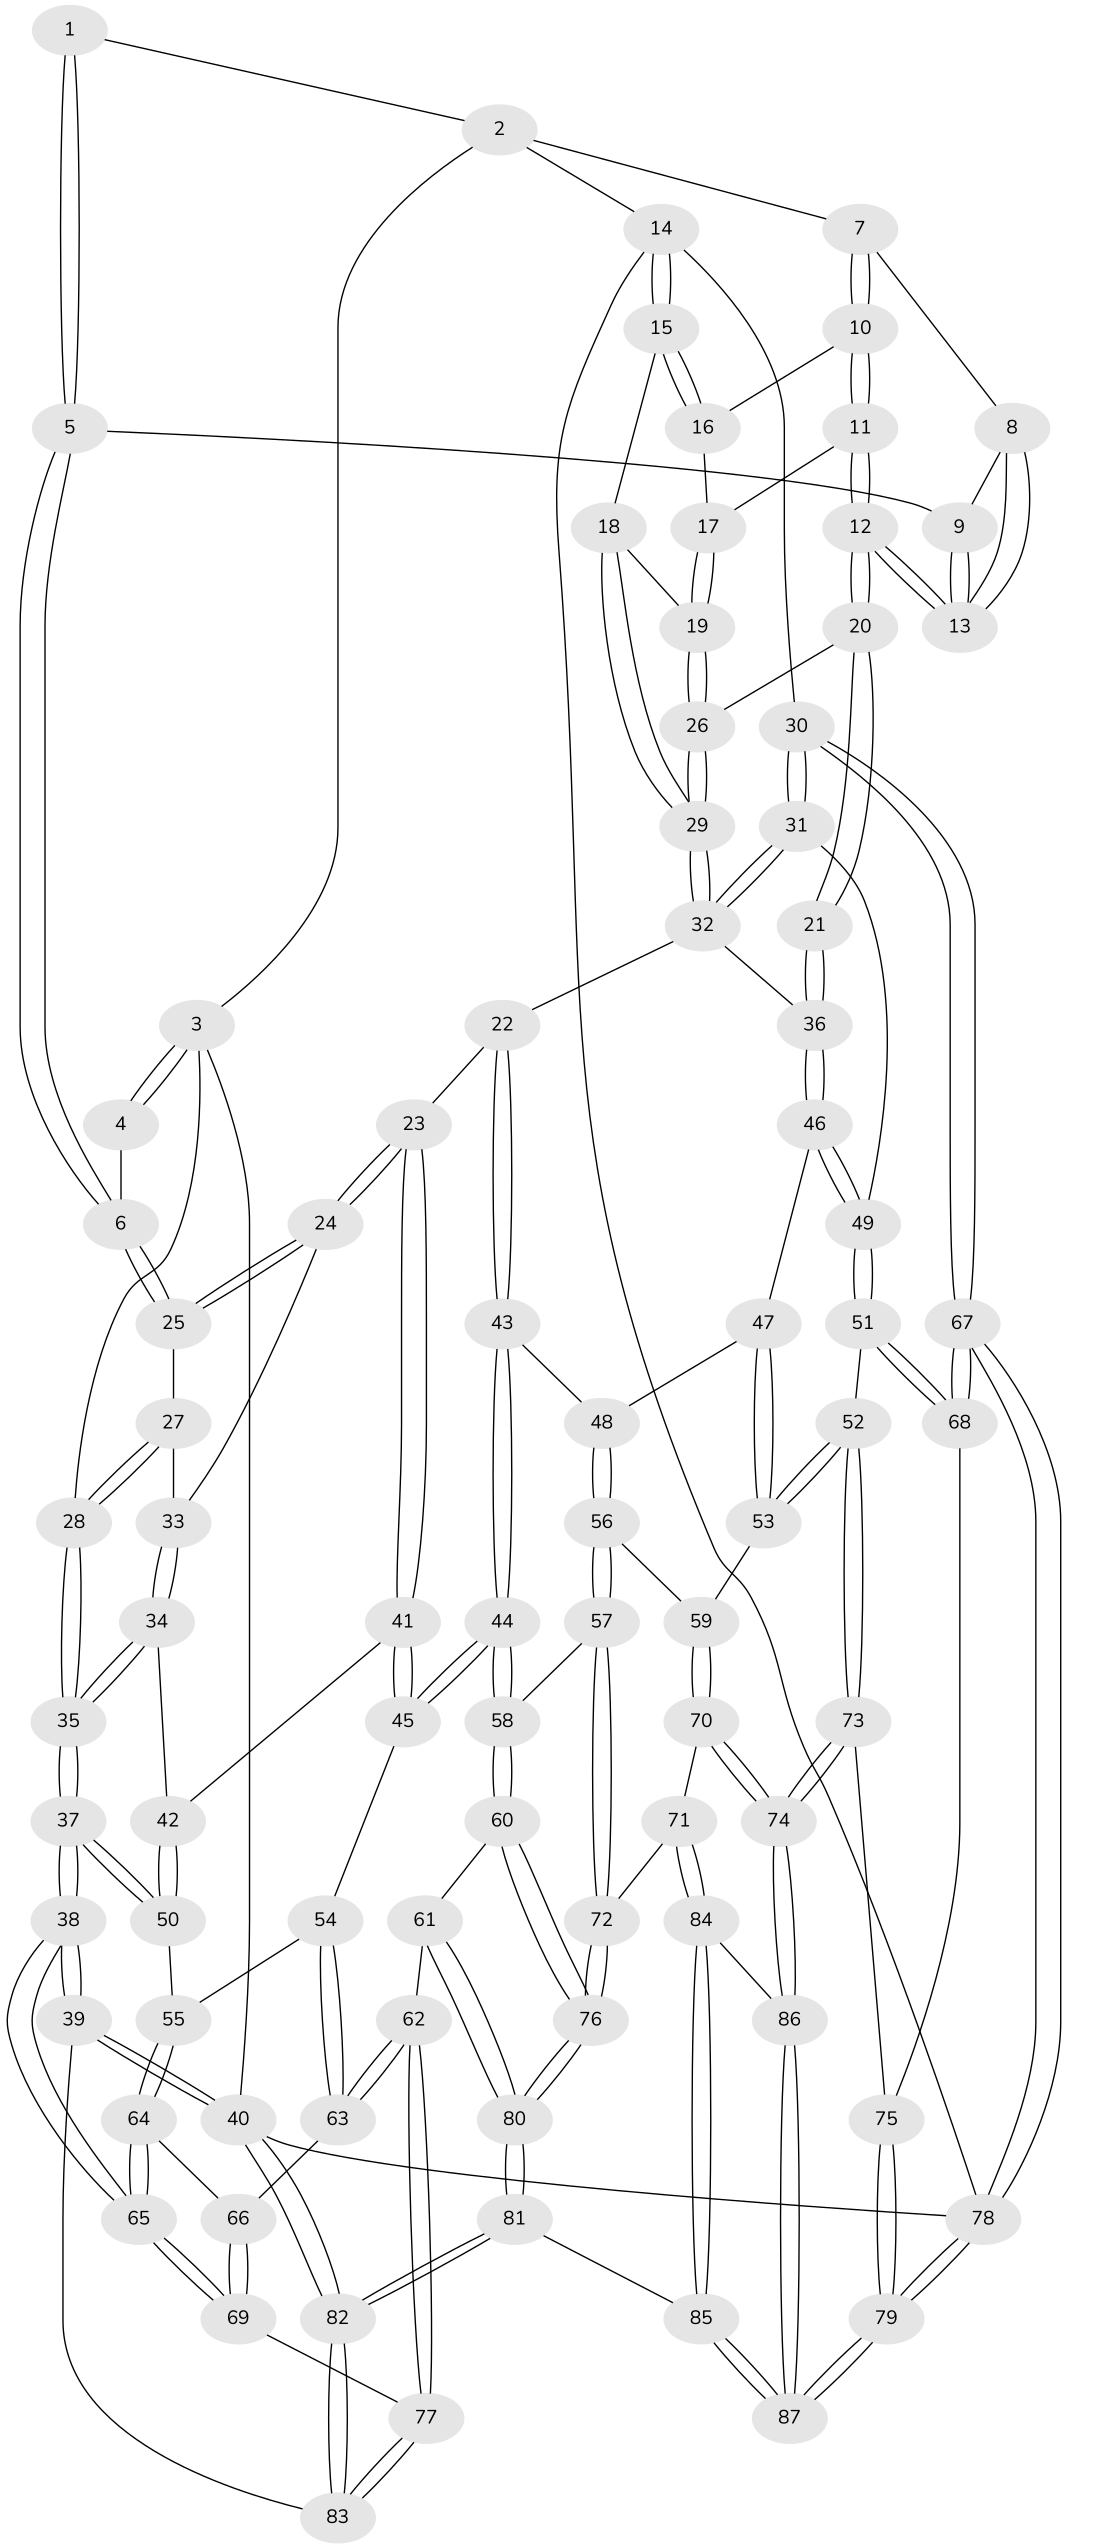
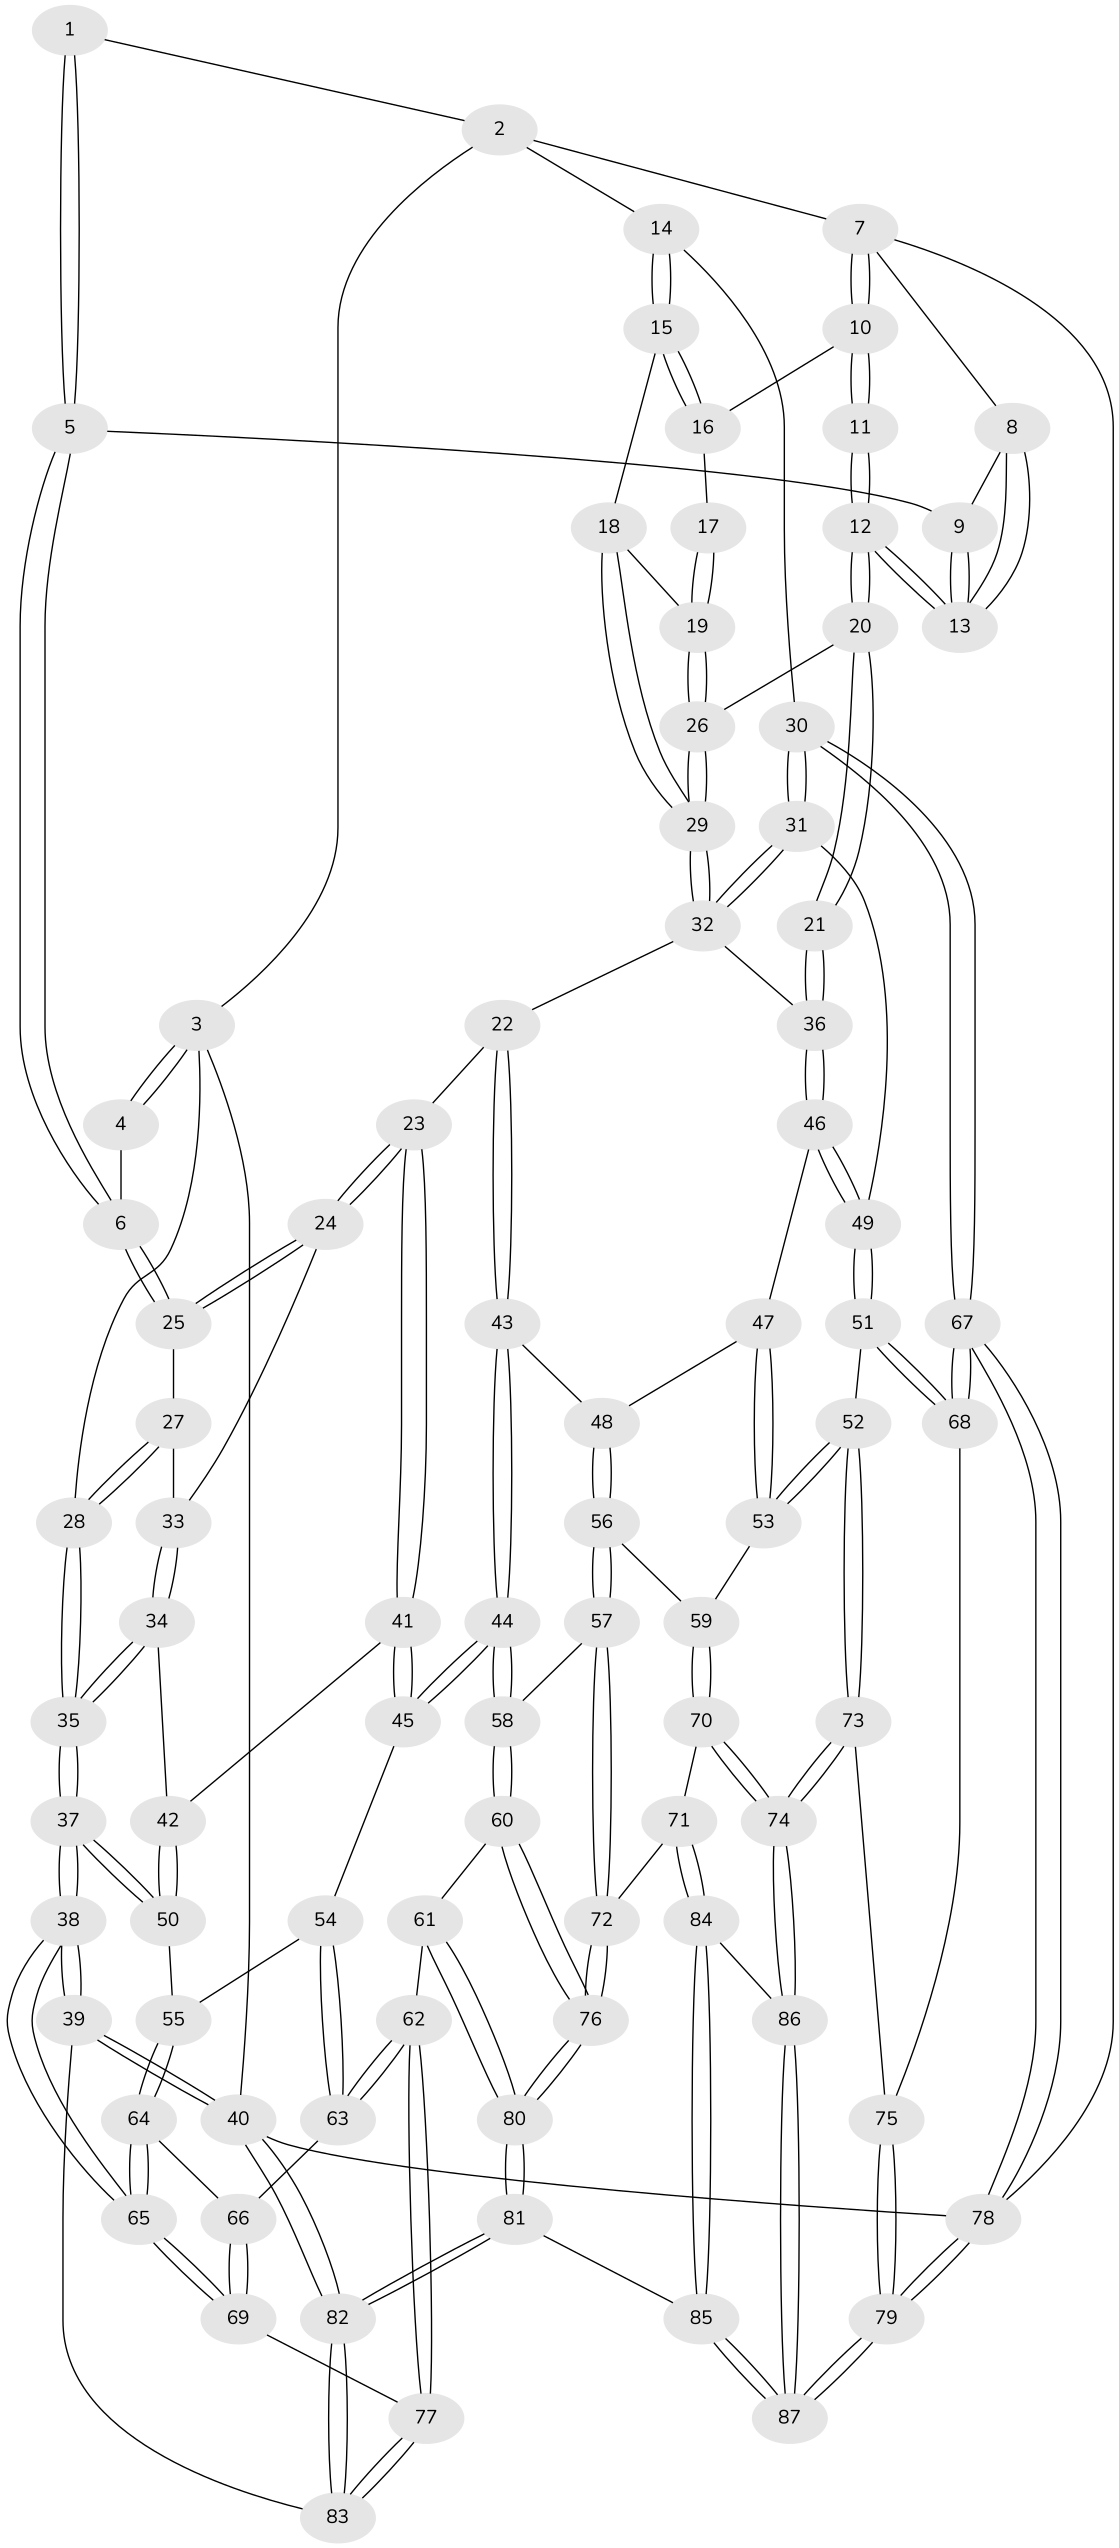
(794, 472) -> none
(614, 1248) -> (1113, 1178)
